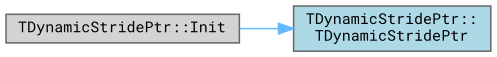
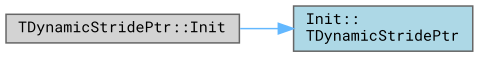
(392, 29) -> (383, 29)
